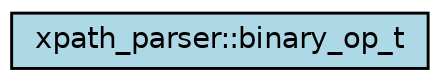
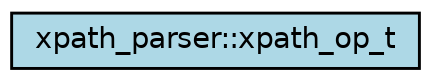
(220, 41) -> (216, 41)
